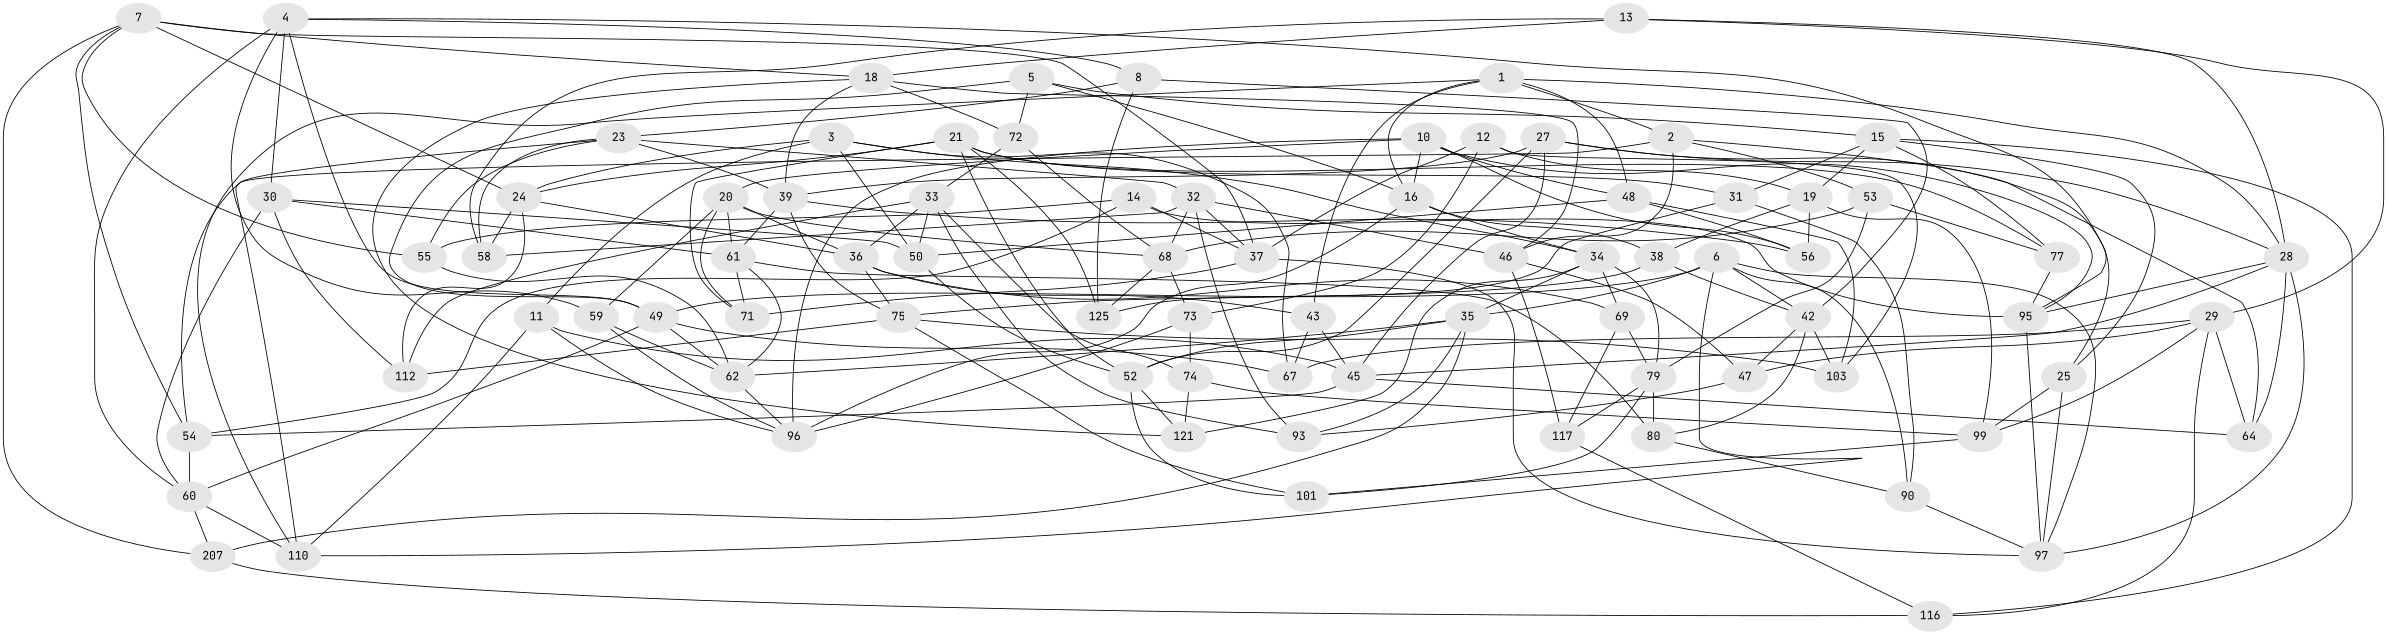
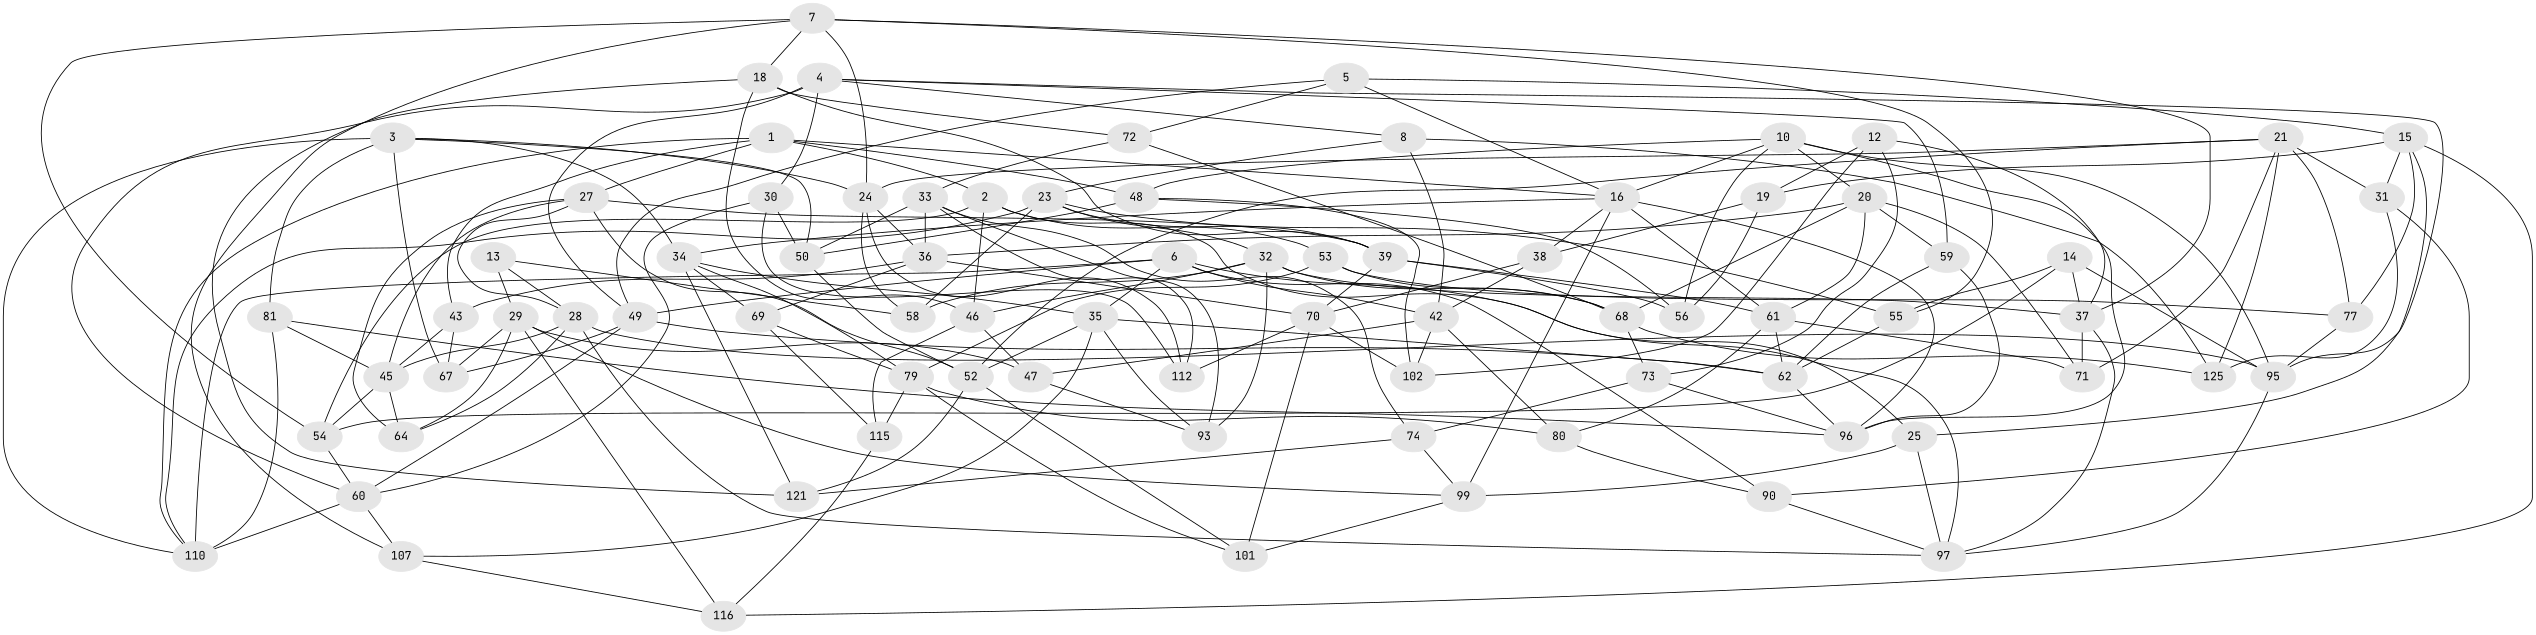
(1213, 46) -> none
(1921, 110) -> (678, 166)
(491, 226) -> (1692, 255)
(1973, 261) -> (1547, 334)
none -> (15, 266)
(537, 317) -> (270, 317)
(899, 317) -> (1313, 317)
(1836, 377) -> (1413, 377)
(1562, 437) -> (880, 437)
(213, 556) -> (401, 556)
